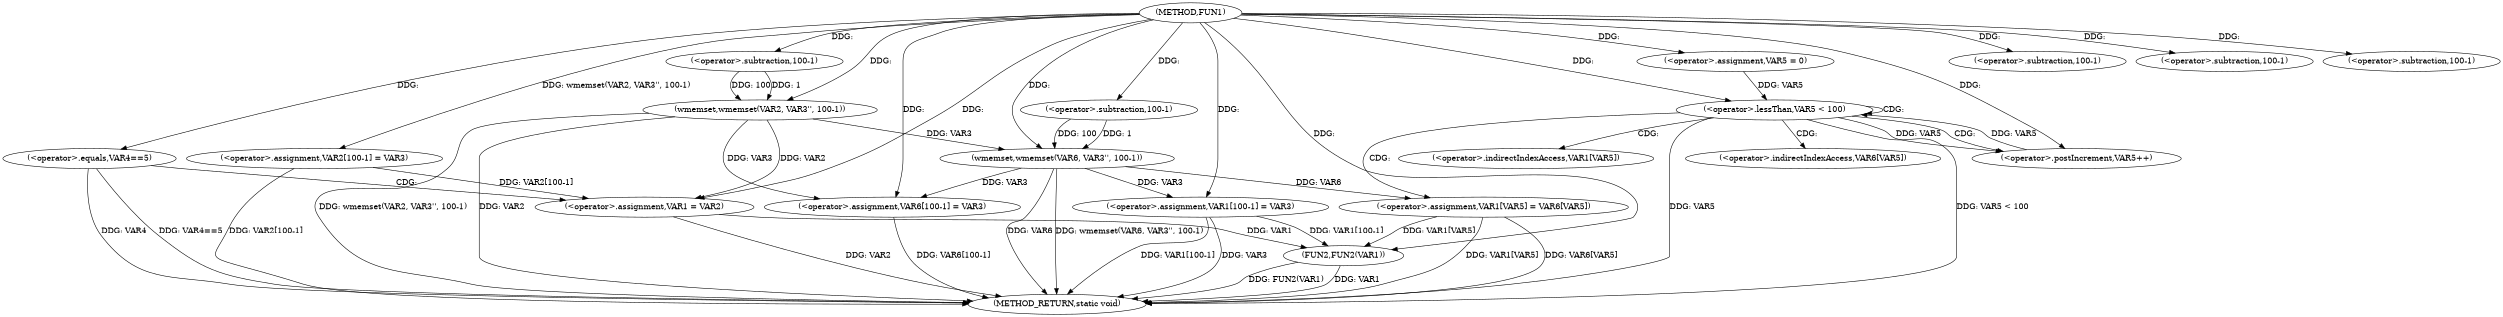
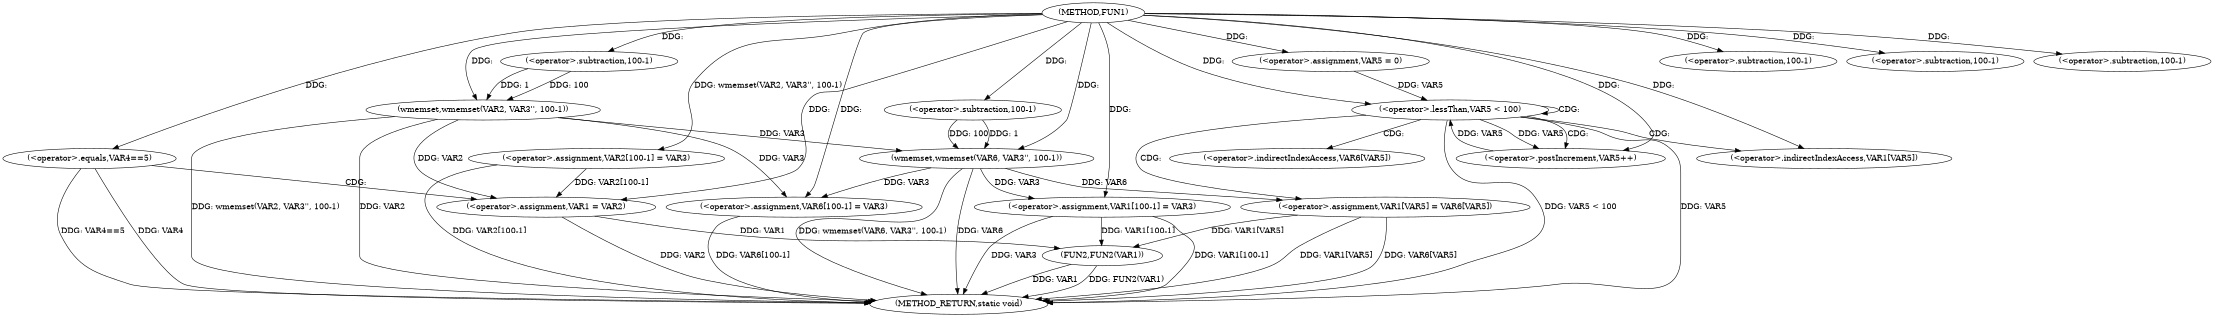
(1521, 175) -> (1511, 56)
